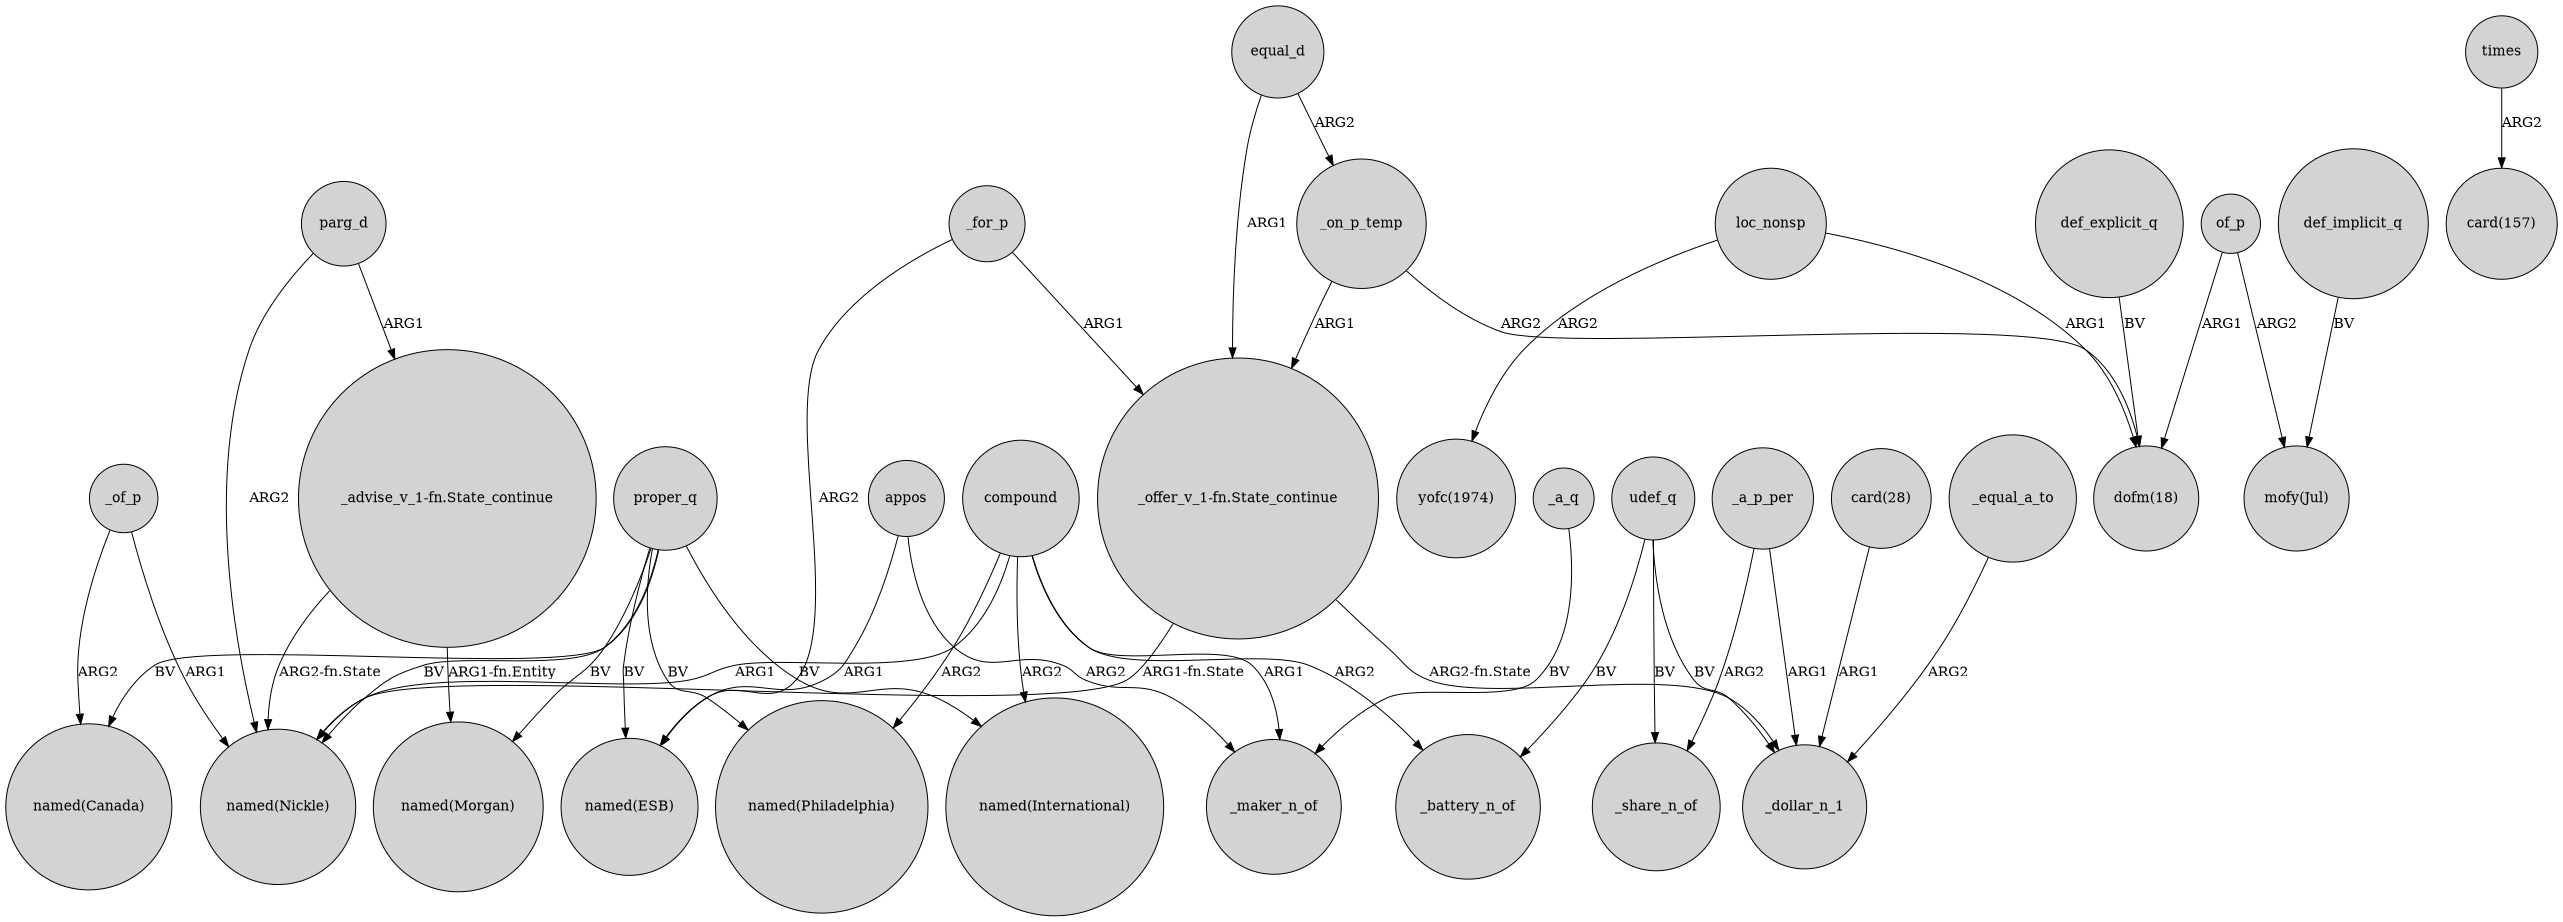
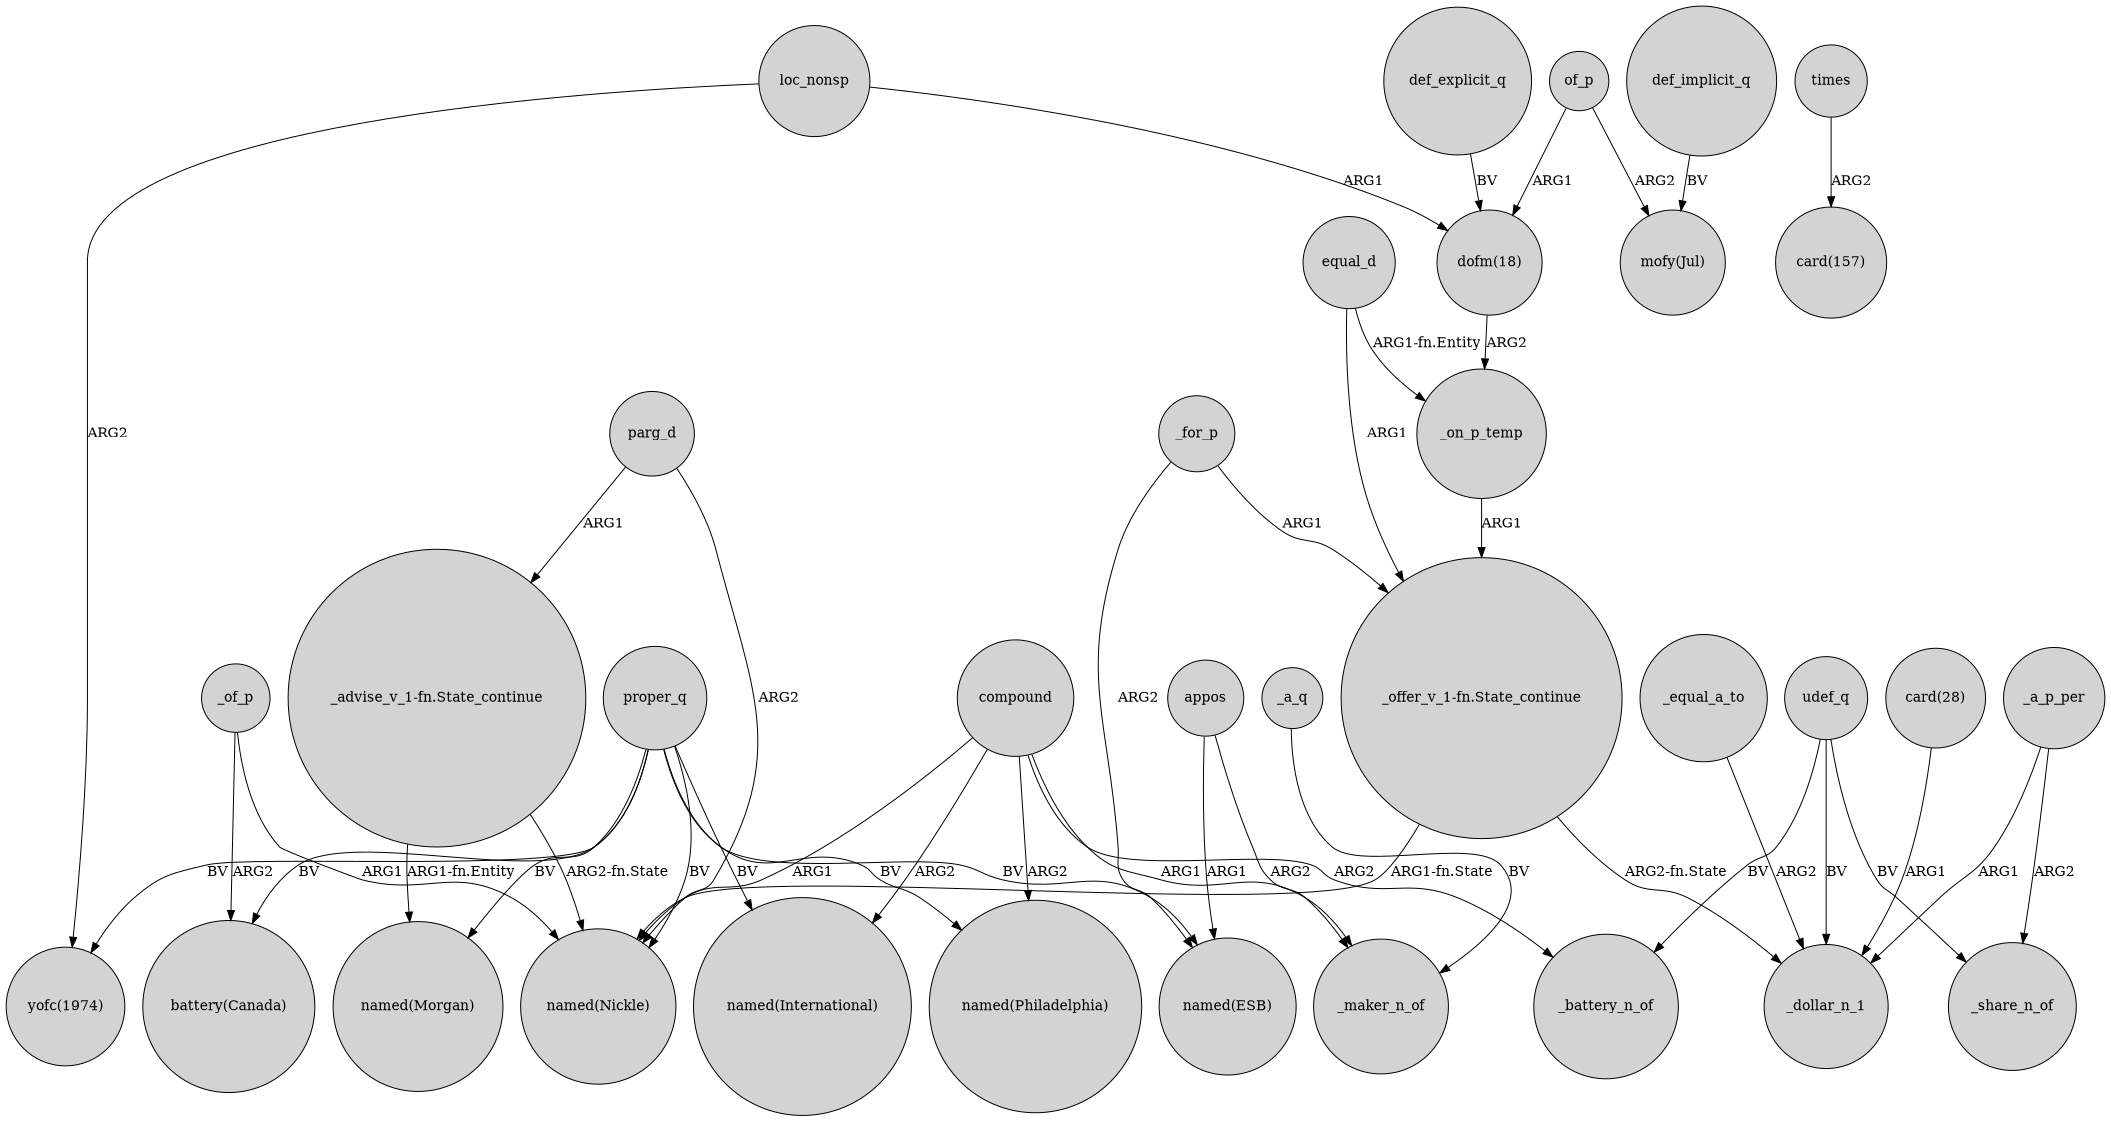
(1335, 123) -> (1427, 344)
(1789, 335) -> (1486, 337)
(89, 807) -> (229, 1006)
none -> (388, 861)
